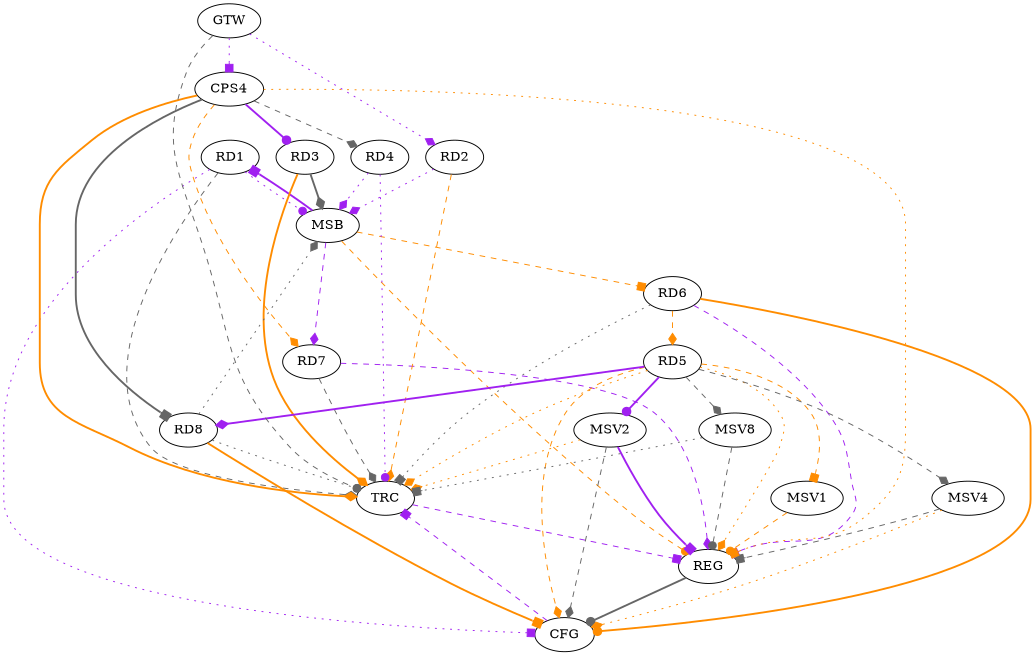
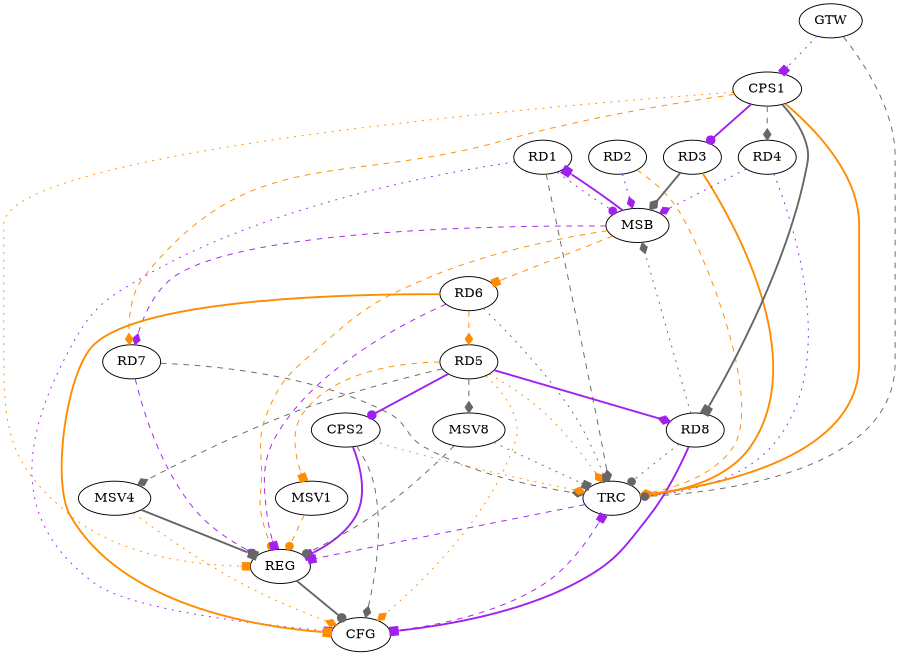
(333, 84) -> none
(229, 89) -> (767, 89)
(610, 430) -> (346, 430)
(783, 437) -> none
(546, 462) -> (484, 504)
(1025, 512) -> (71, 395)
(853, 533) -> (194, 531)
(367, 538) -> (575, 584)
